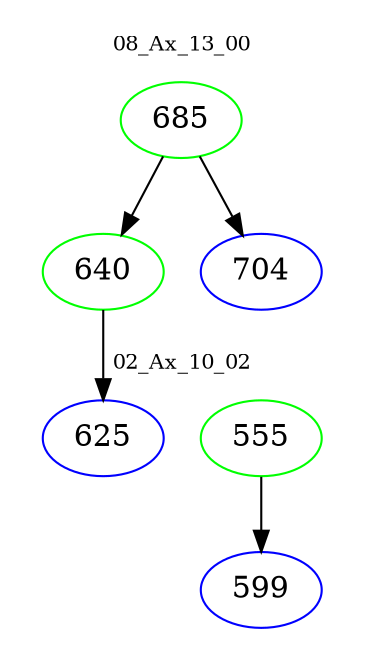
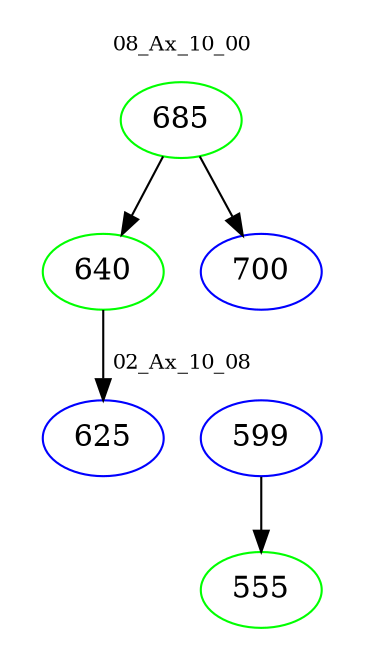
(182, 45) -> (182, 45)
(261, 272) -> (261, 272)
(182, 363) -> (182, 363)
(261, 504) -> (261, 504)
